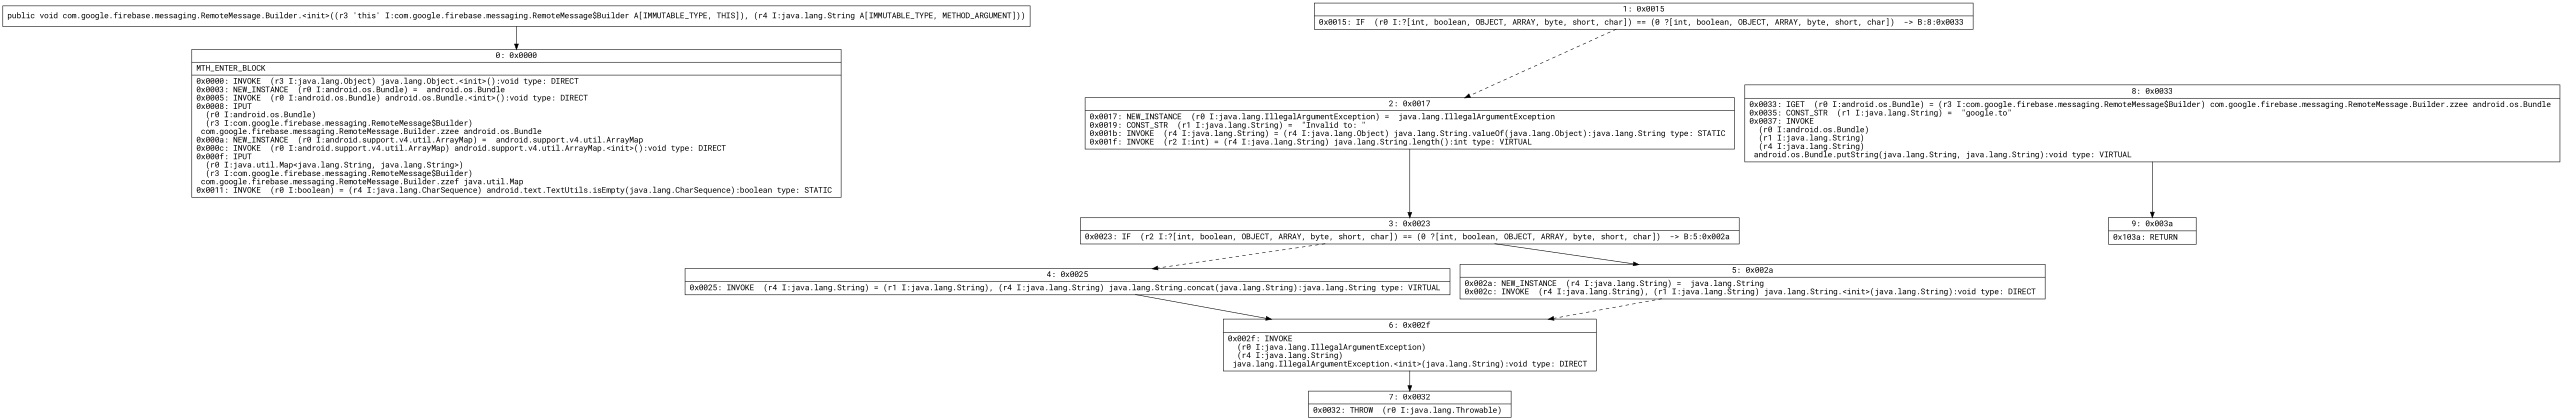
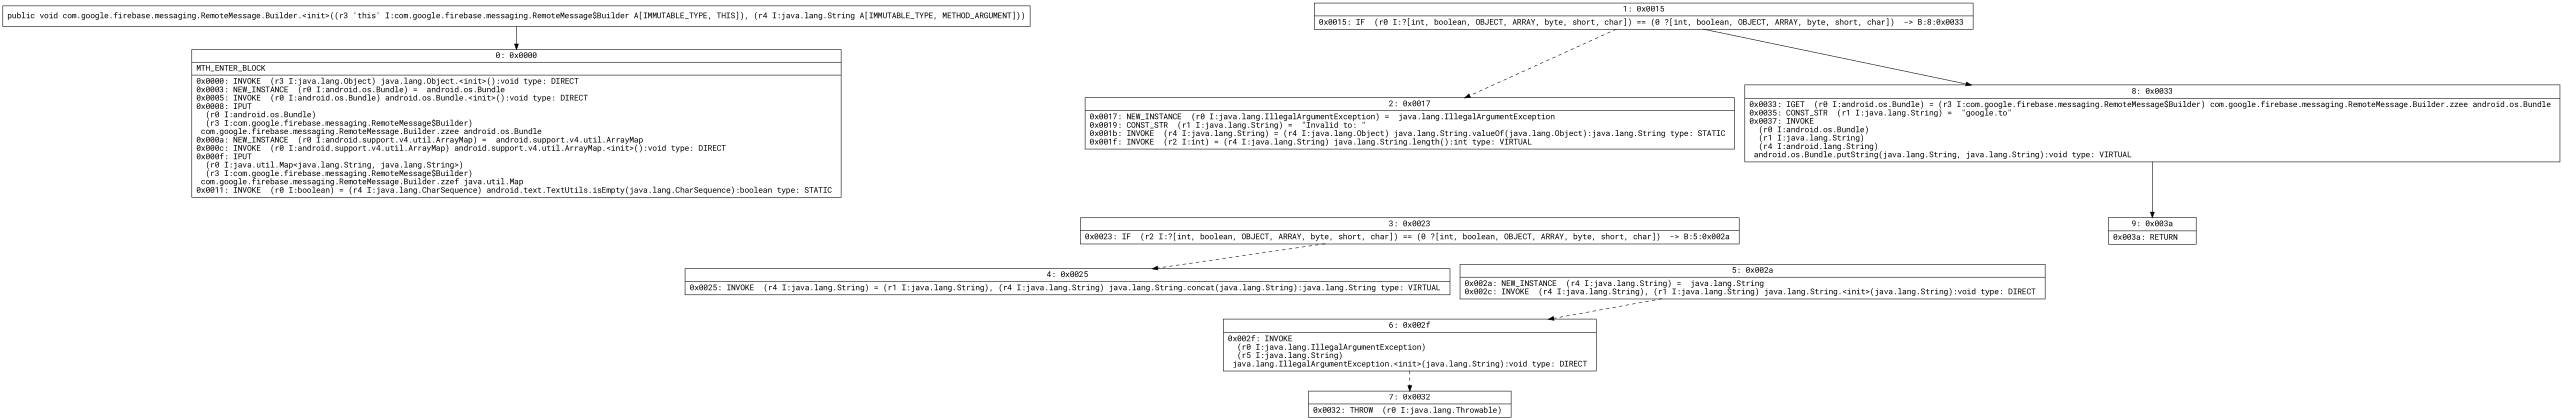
none -> (1834, 57)
(1807, 147) -> (1814, 147)
(1410, 181) -> none
(2152, 237) -> (2152, 237)
(1564, 254) -> none
(1201, 306) -> none
(1286, 356) -> (1286, 356)
(1410, 378) -> (1410, 378)
